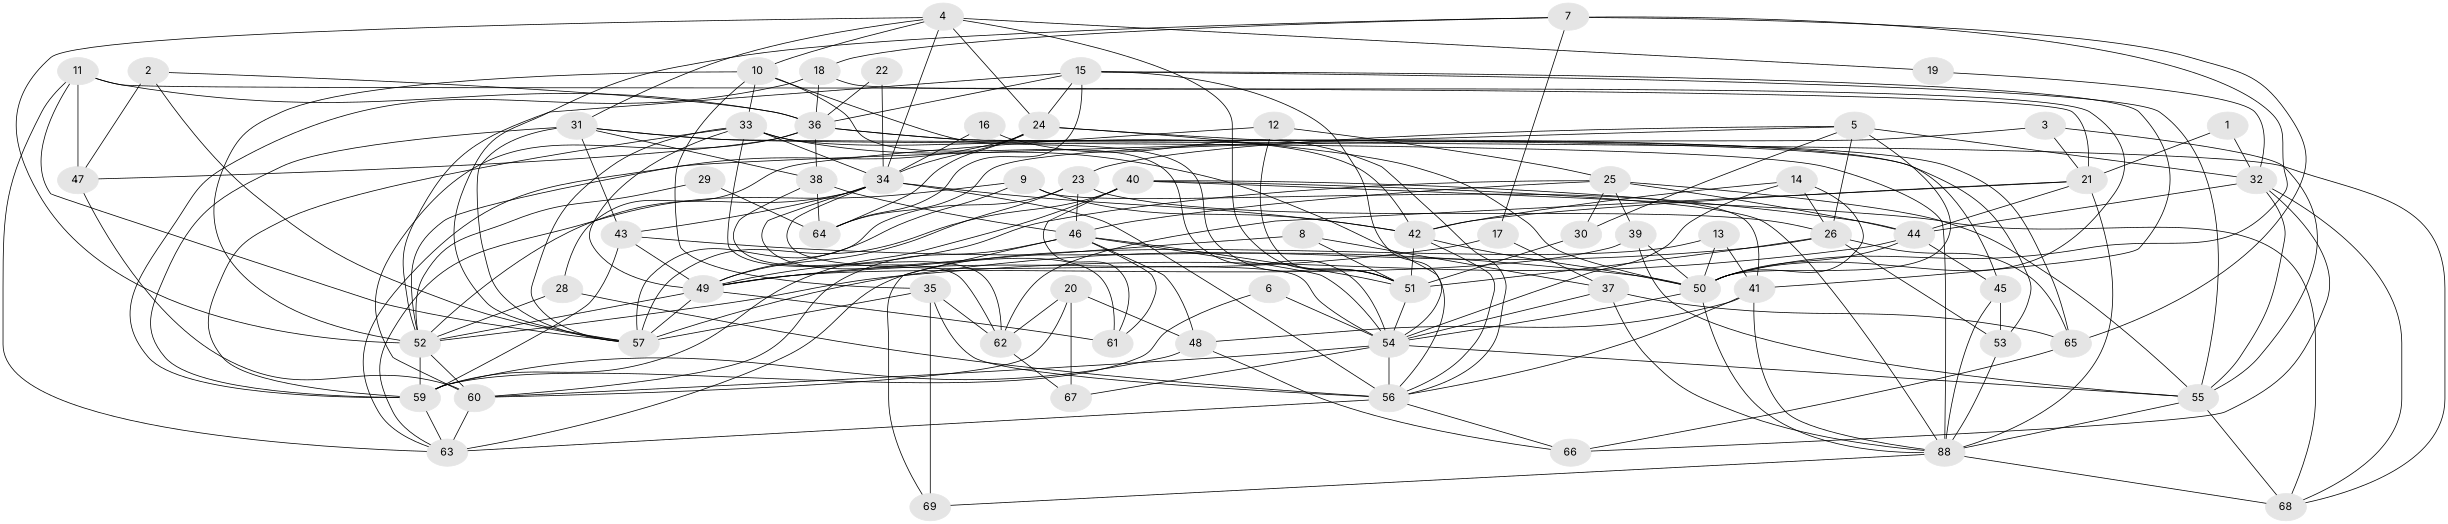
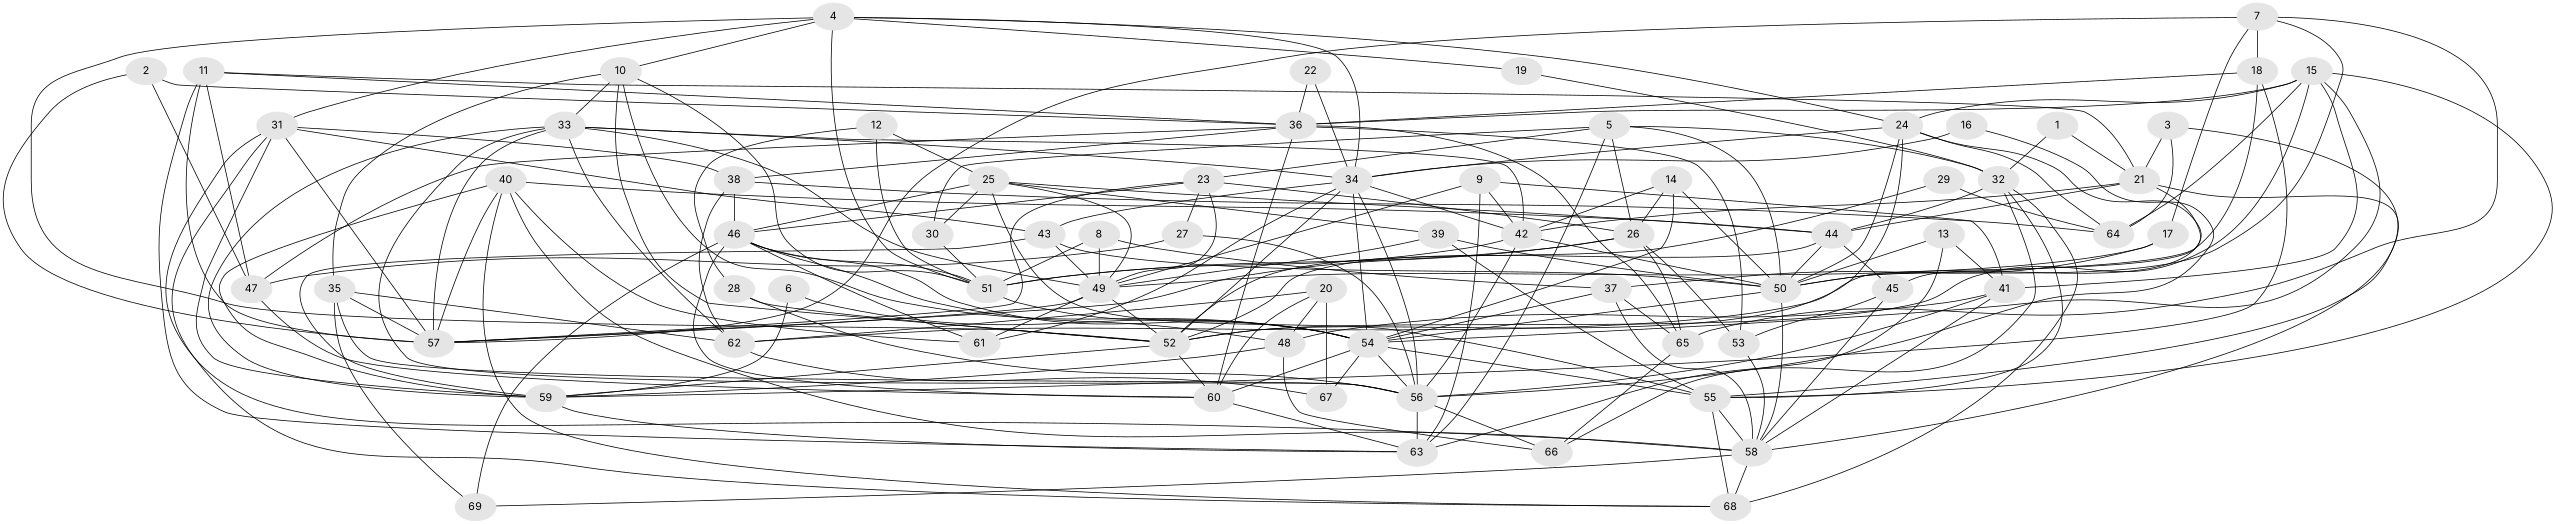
none -> (1183, 235)
(1945, 453) -> (1752, 453)
